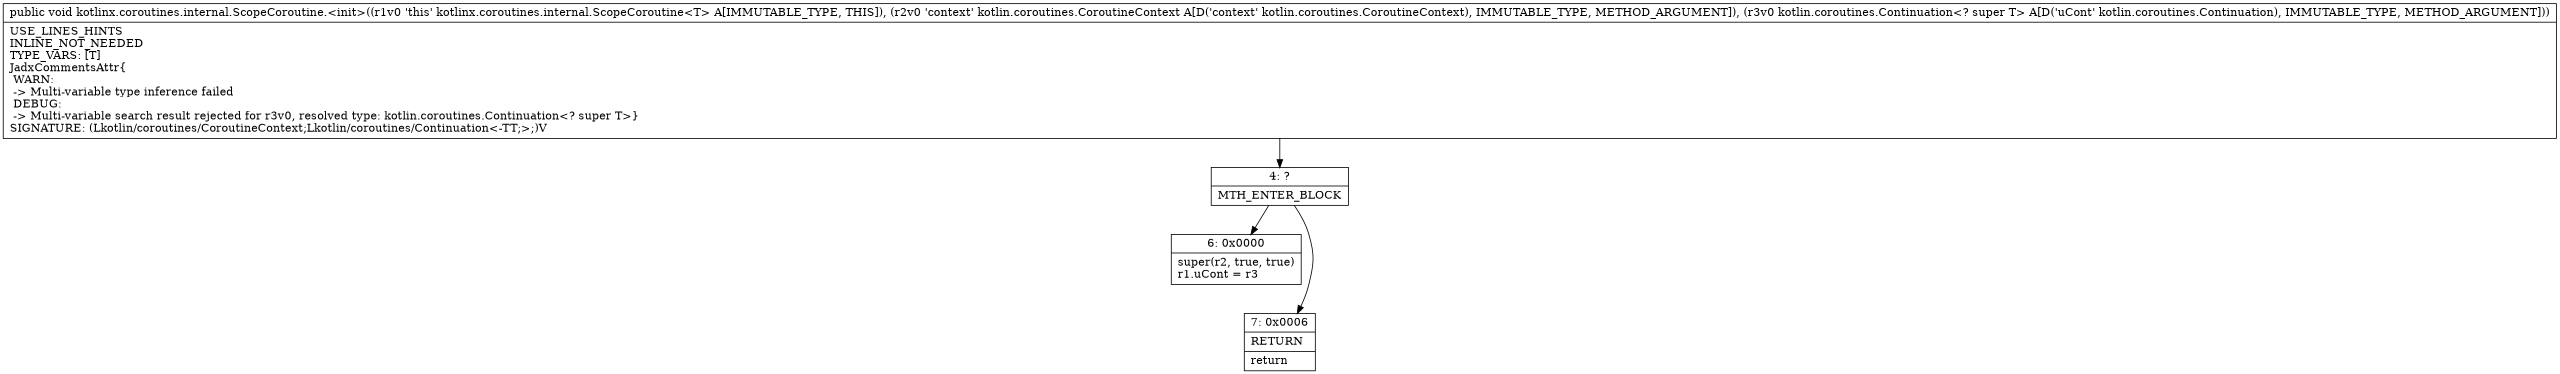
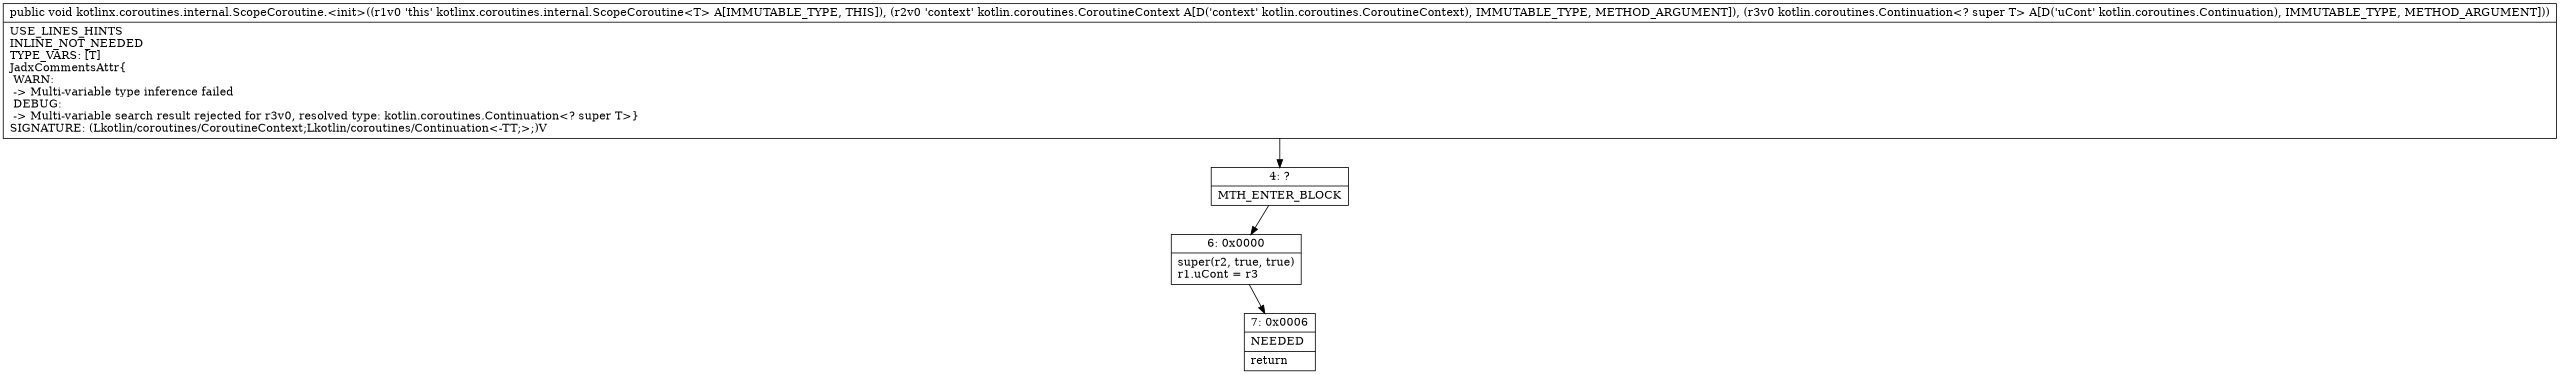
(1313, 255) -> (1255, 295)
(1277, 341) -> (1278, 341)
